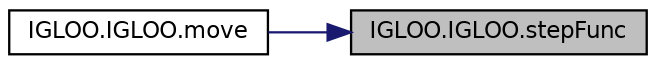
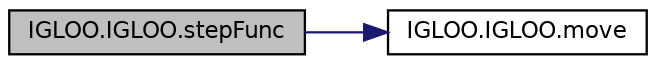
(298, 32) -> (334, 32)
